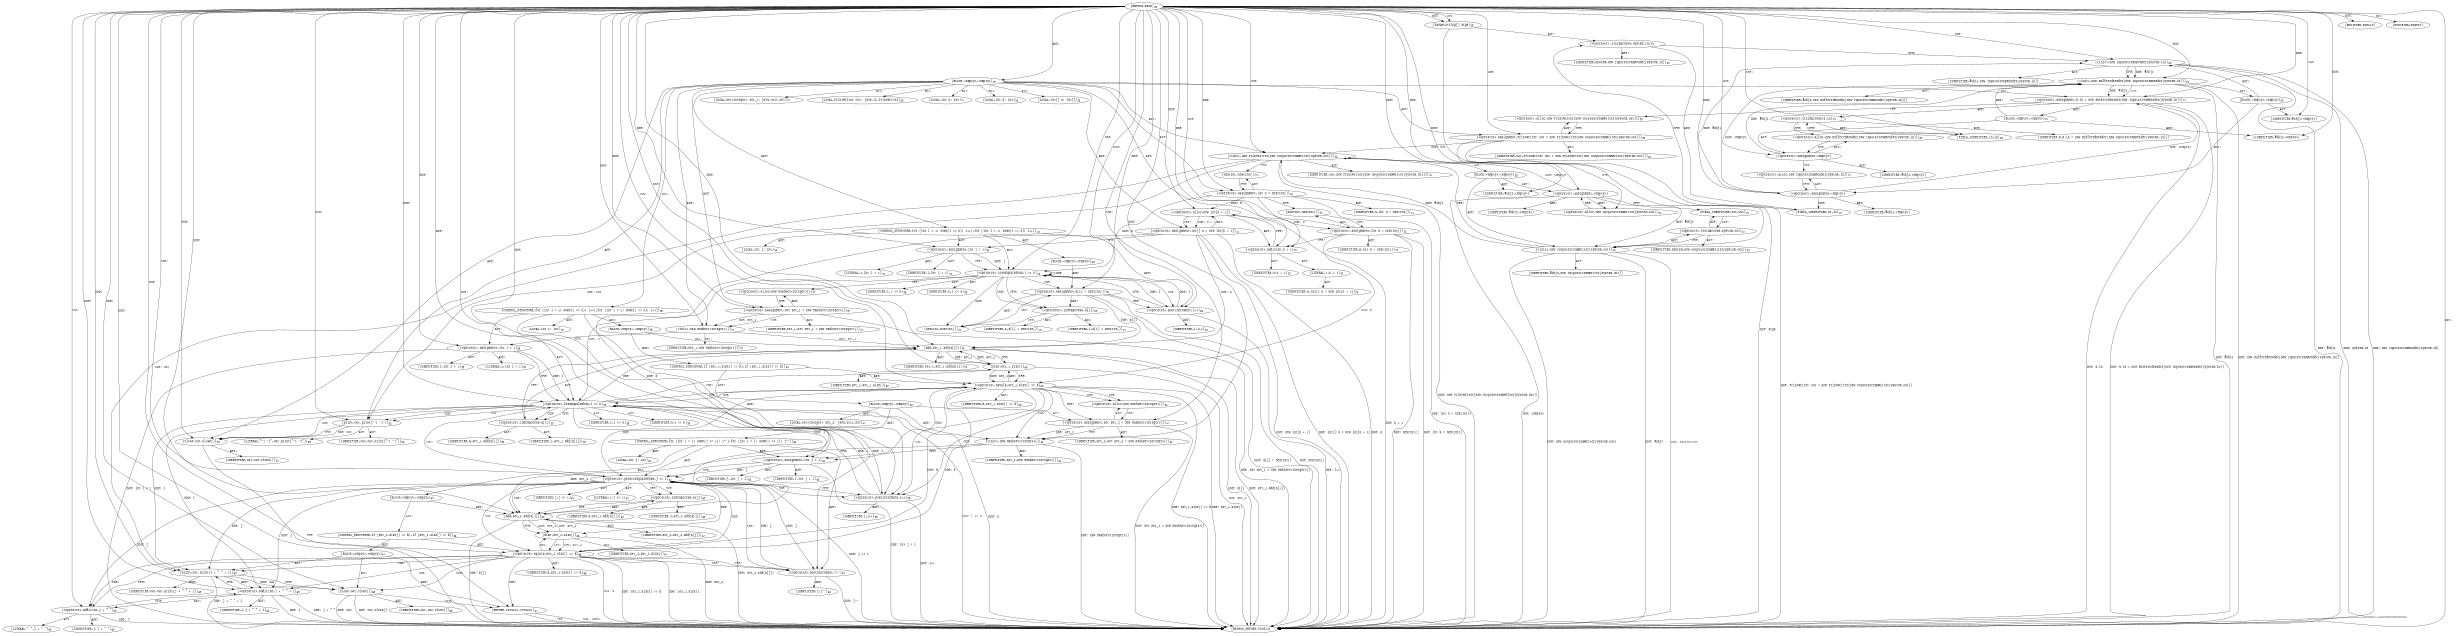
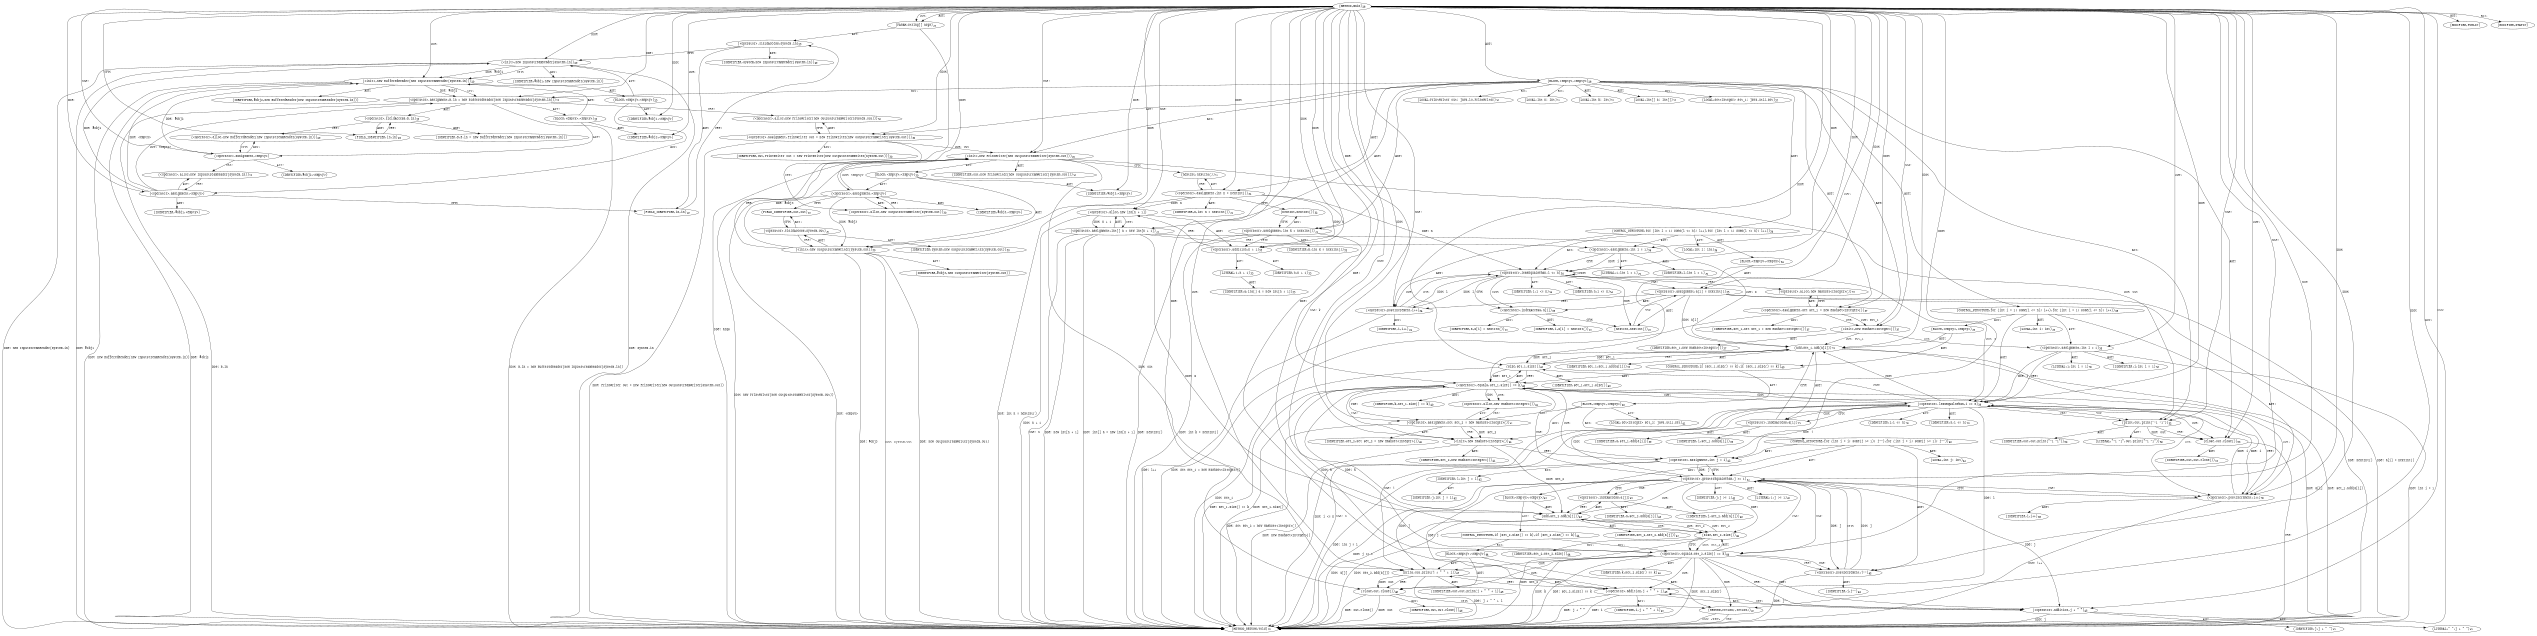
none -> (1277, 393)
(762, 470) -> (1447, 488)
